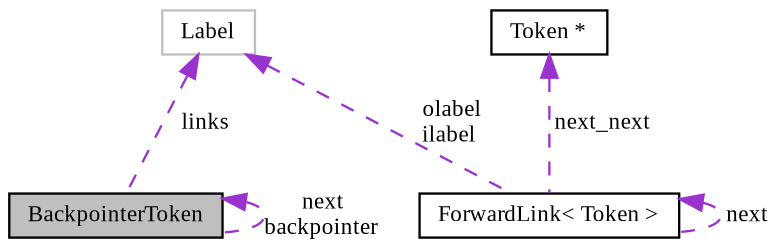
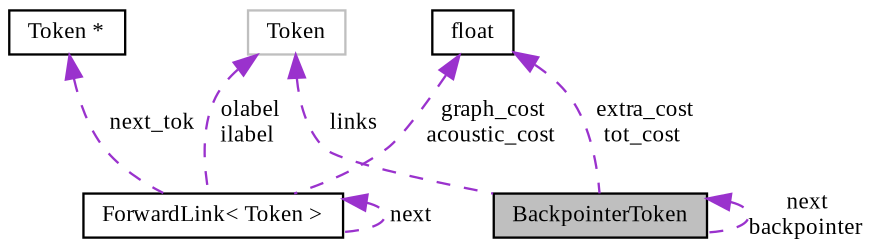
(209, 32) -> (297, 32)
none -> (473, 32)
(600, 123) -> (151, 123)
